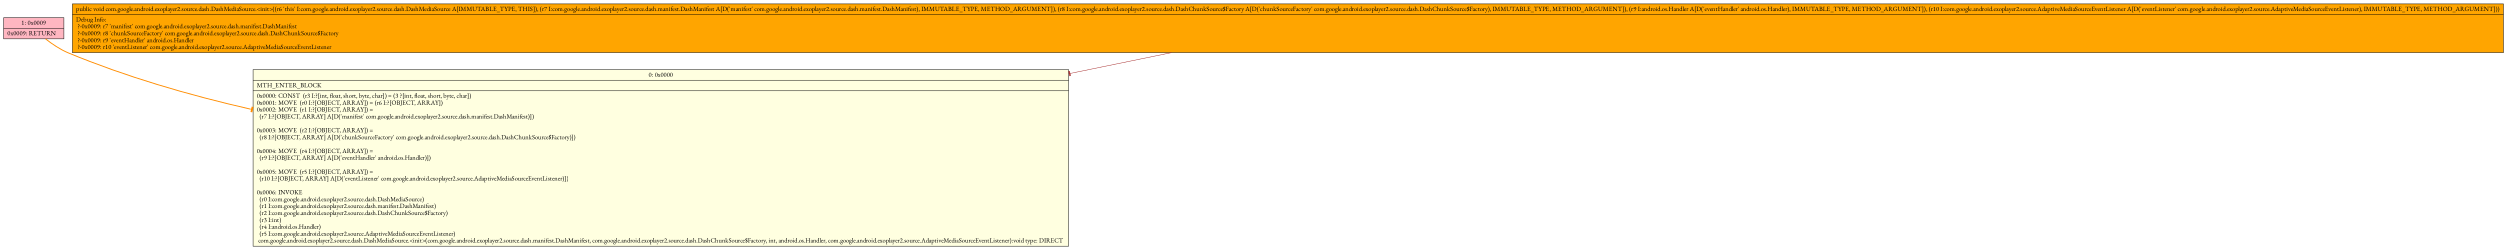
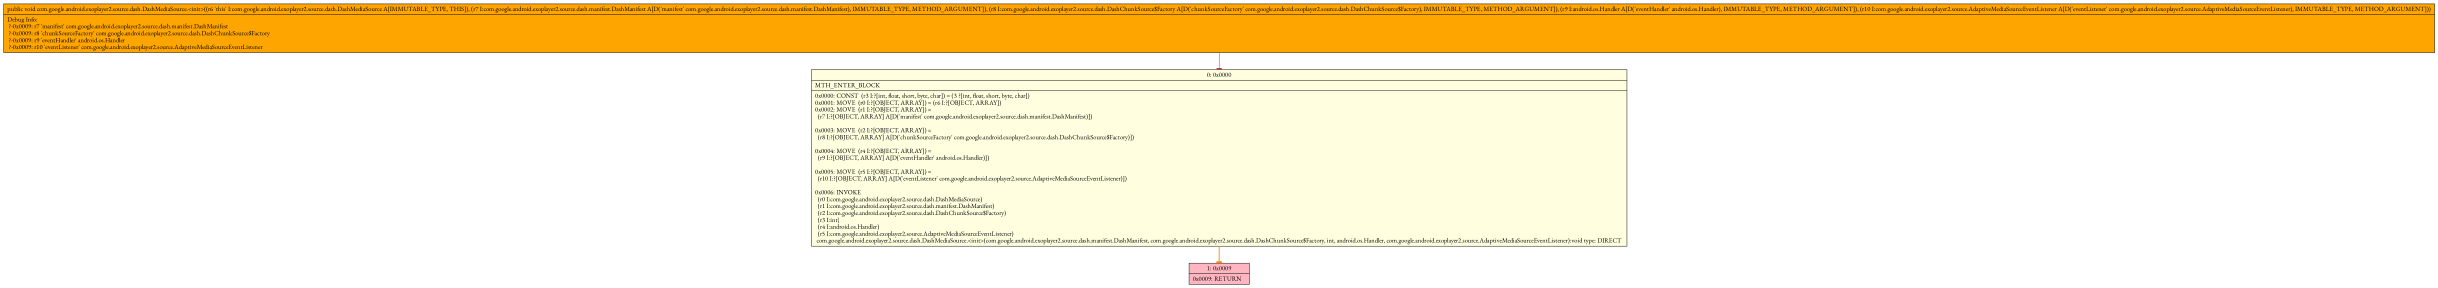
(145, 81) -> (1219, 253)
